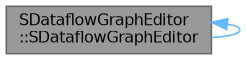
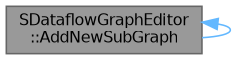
(109, 30) -> (104, 30)
